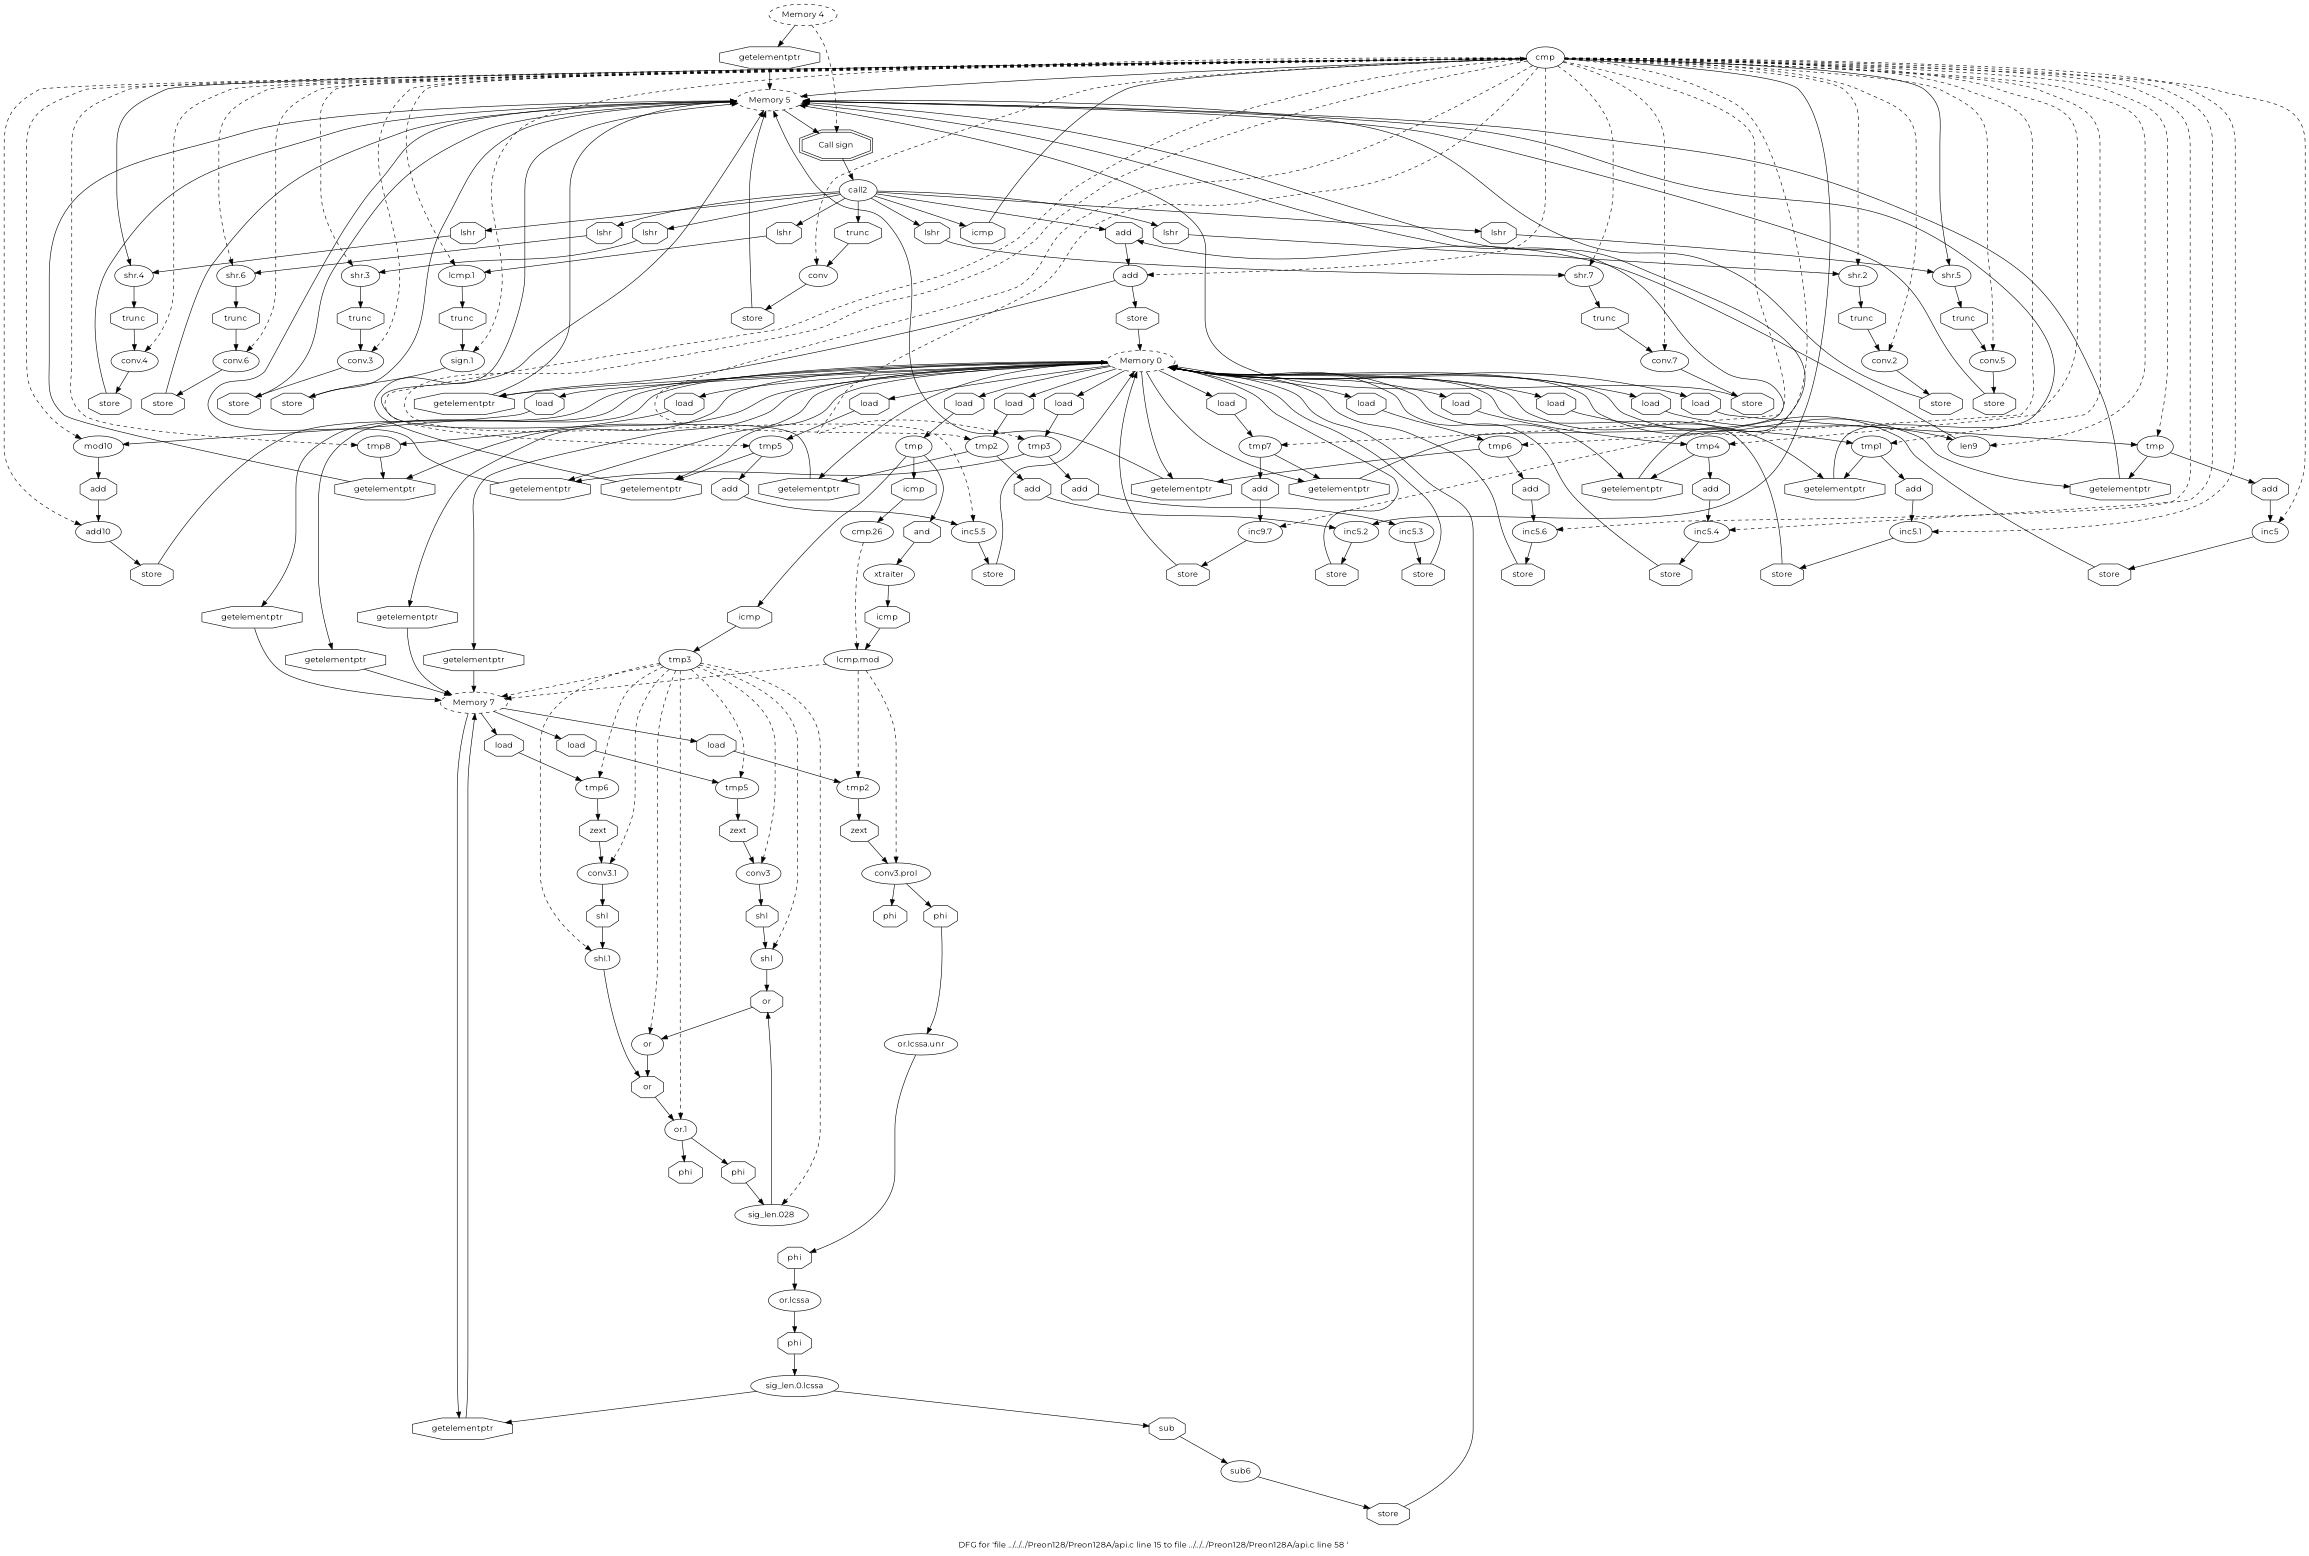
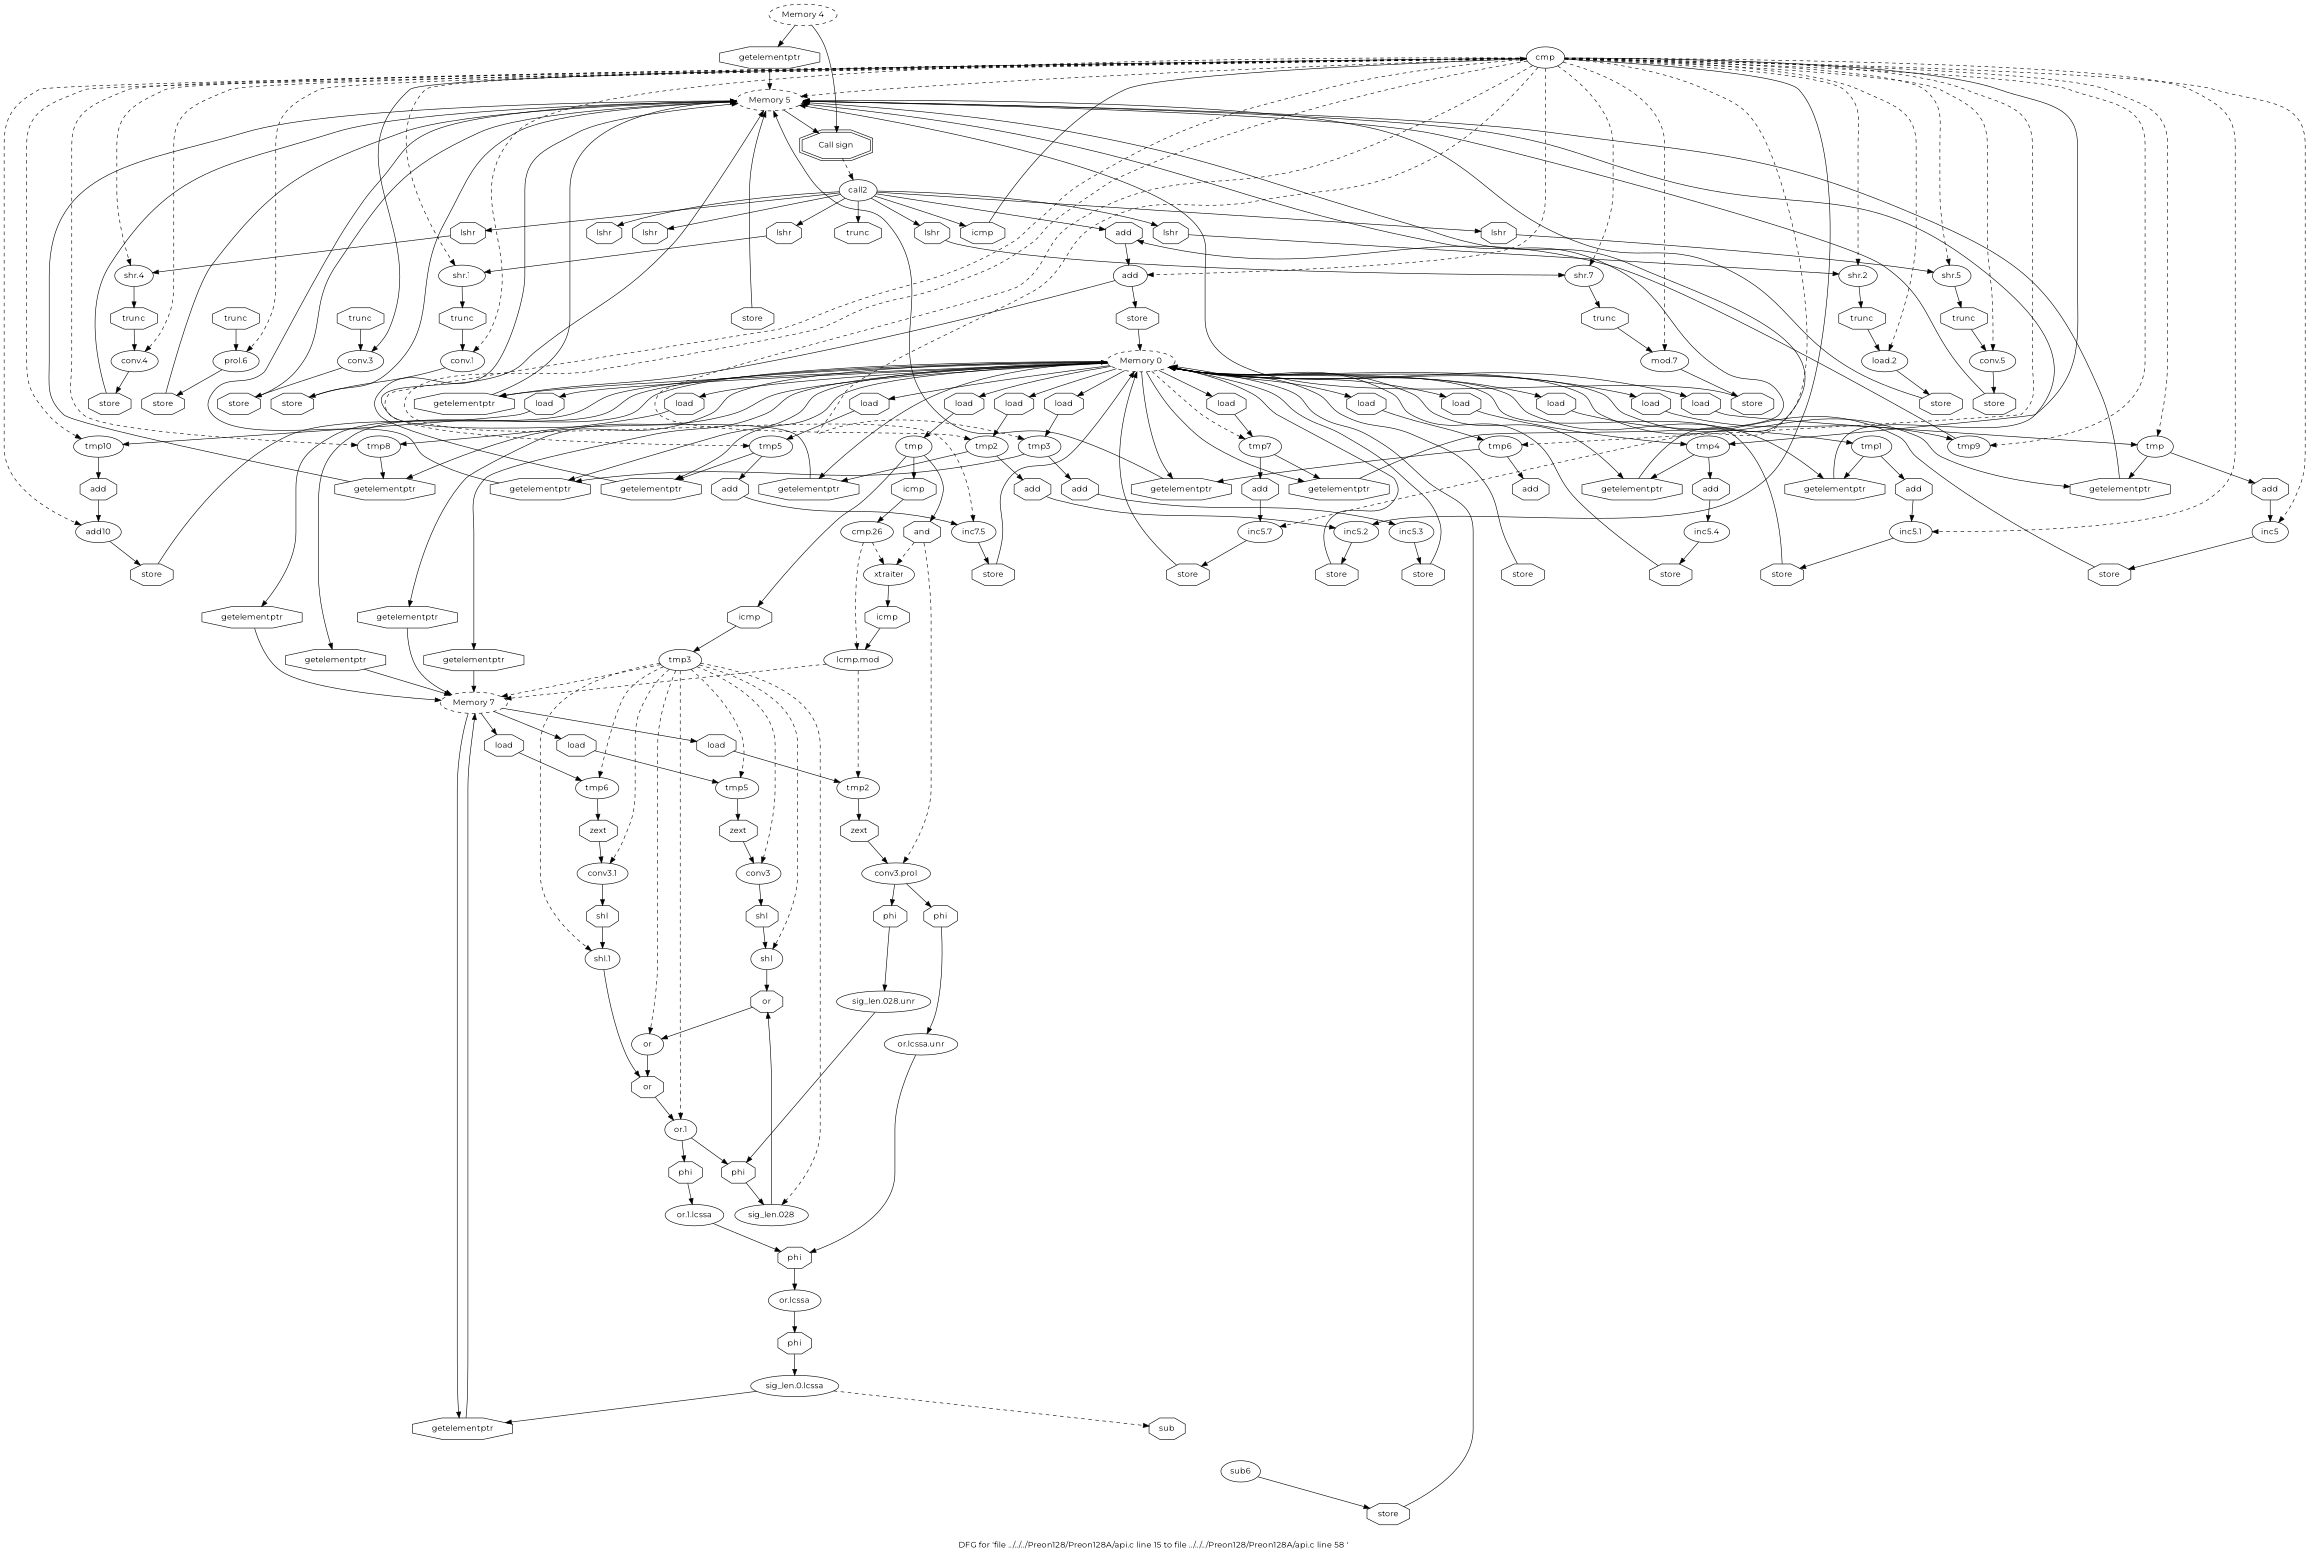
(830, 69) -> (830, 69)
(748, 70) -> (748, 70)
(1166, 73) -> (1166, 73)
(833, 79) -> (833, 79)
(1925, 90) -> (1925, 90)
(2075, 105) -> none
(846, 166) -> (846, 166)
(2077, 167) -> (2077, 167)
(2213, 214) -> none
(236, 276) -> none
(361, 276) -> none
(462, 276) -> (462, 276)
(818, 276) -> none
(236, 361) -> (236, 361)
(463, 361) -> (463, 361)
(1665, 361) -> (1665, 361)
(1885, 361) -> (1885, 361)
(1784, 392) -> (1193, 408)
(98, 447) -> (98, 447)
(1969, 447) -> (1969, 447)
(974, 532) -> (974, 532)
(1260, 532) -> (1260, 532)
(1535, 532) -> none
none -> (877, 551)
(907, 551) -> (907, 551)
(896, 760) -> (931, 703)
none -> (884, 1002)
none -> (694, 1215)
(988, 1408) -> (988, 1408)
(1201, 1448) -> none
